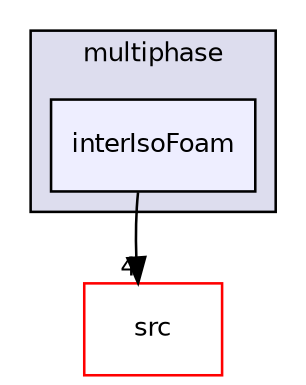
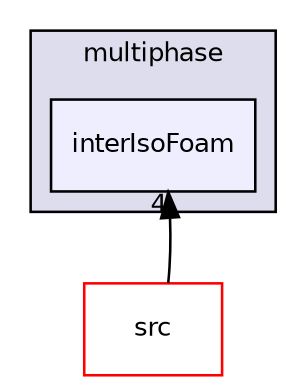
(136, 228) -> (170, 250)
